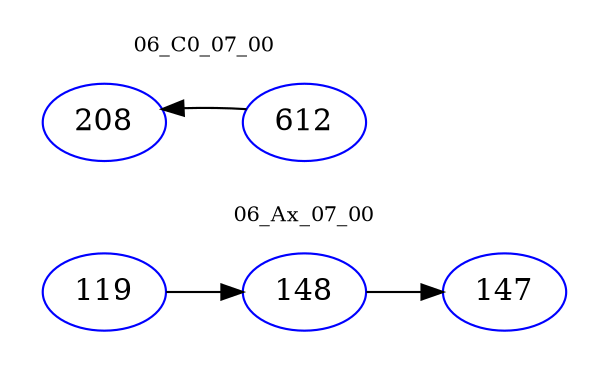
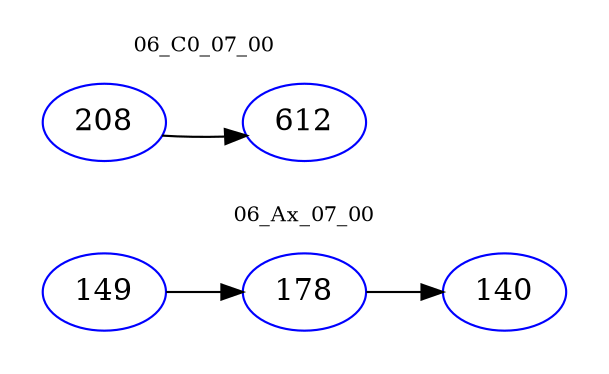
(215, 108) -> (193, 137)
(104, 292) -> (104, 292)
(304, 292) -> (304, 292)
(505, 292) -> (505, 292)
